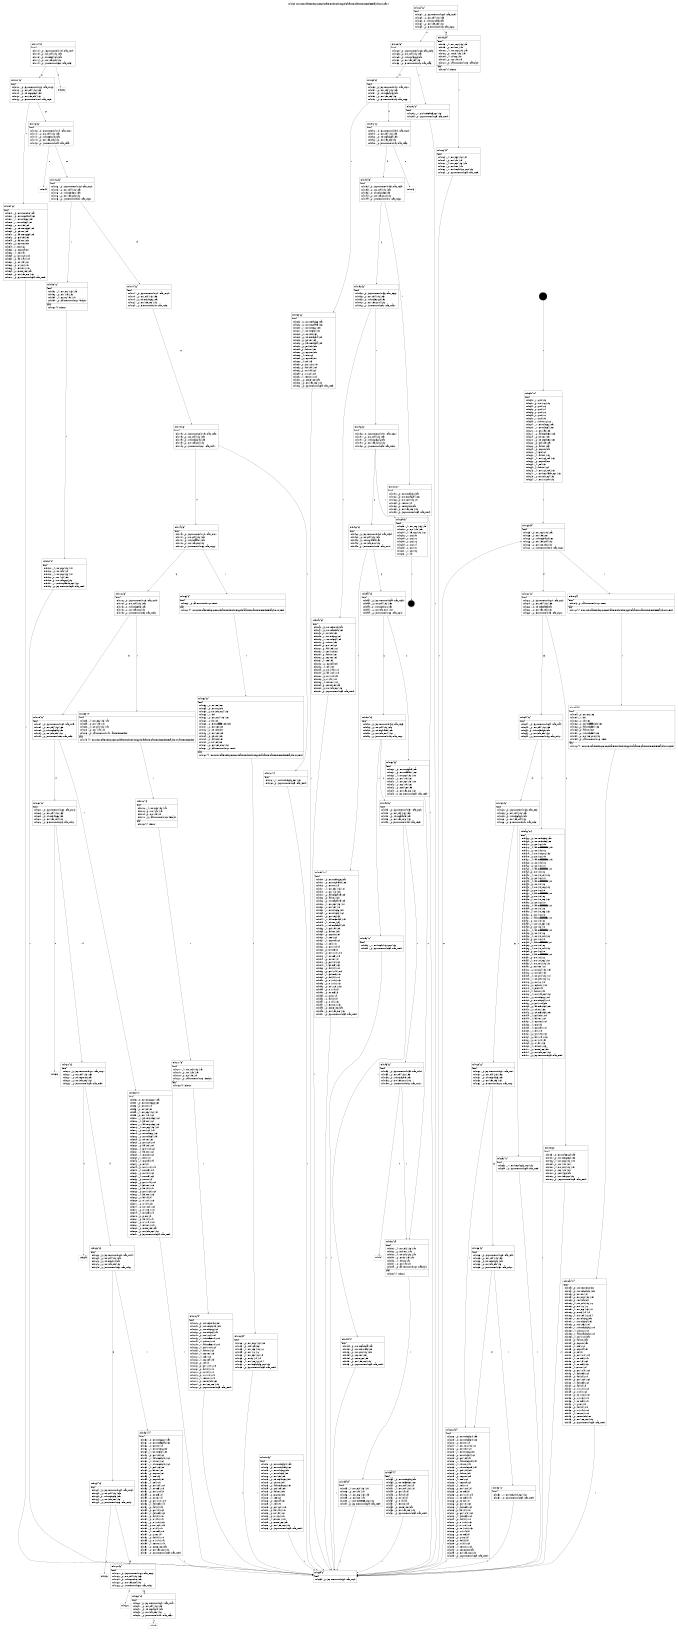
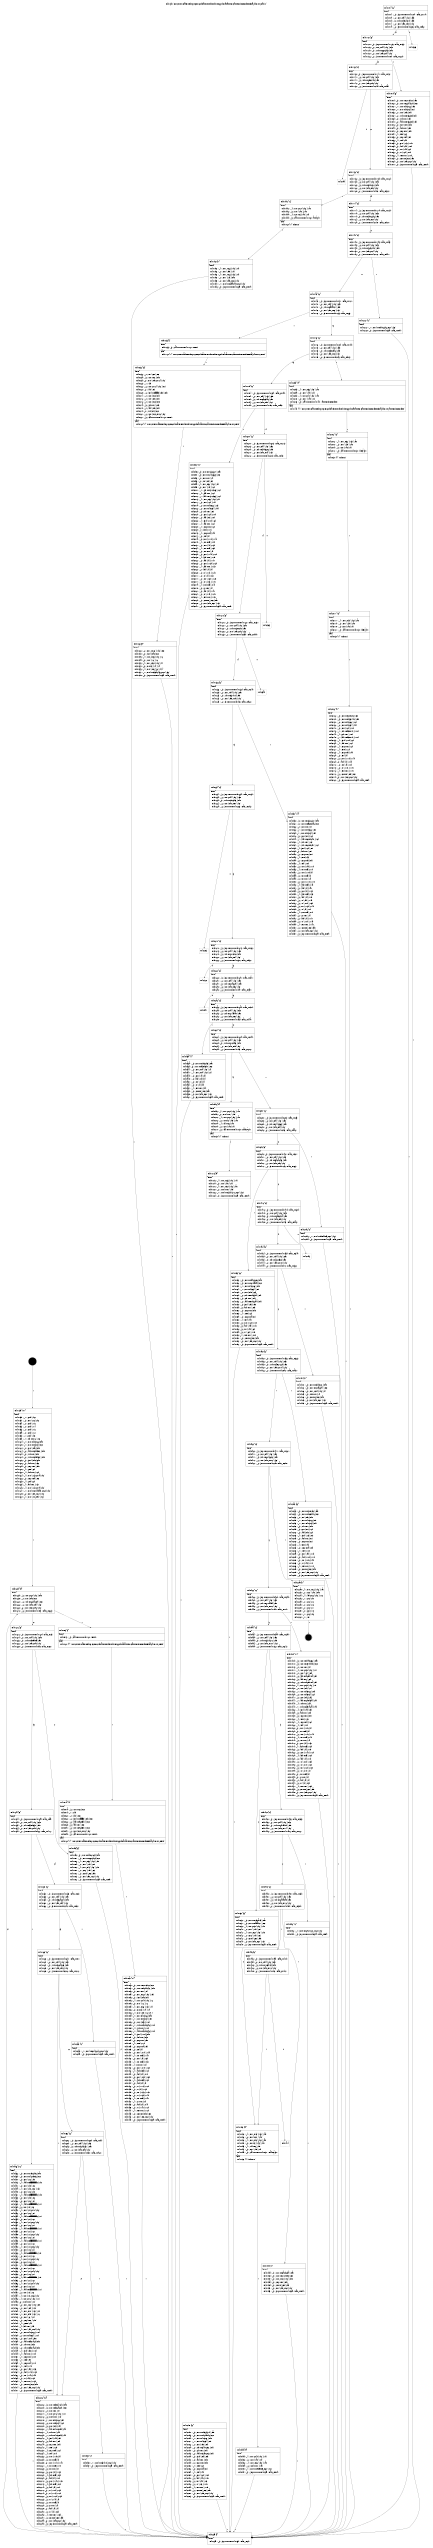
none -> (232, 1010)
